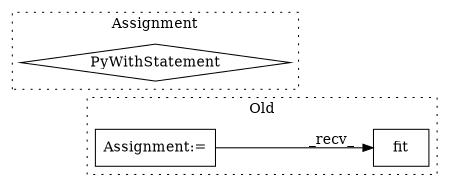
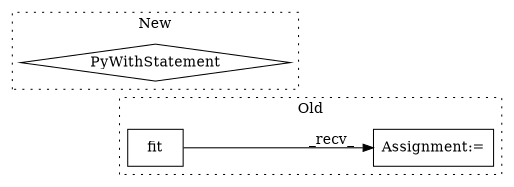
(155, 24) -> (155, 24)
(289, 148) -> (273, 148)
